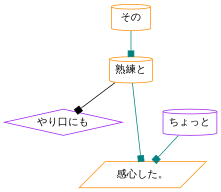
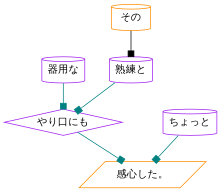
(131, 40) -> (131, 40)
none -> (63, 70)
(131, 70) -> (131, 70)
(99, 95) -> (99, 95)
(136, 119) -> (97, 145)
